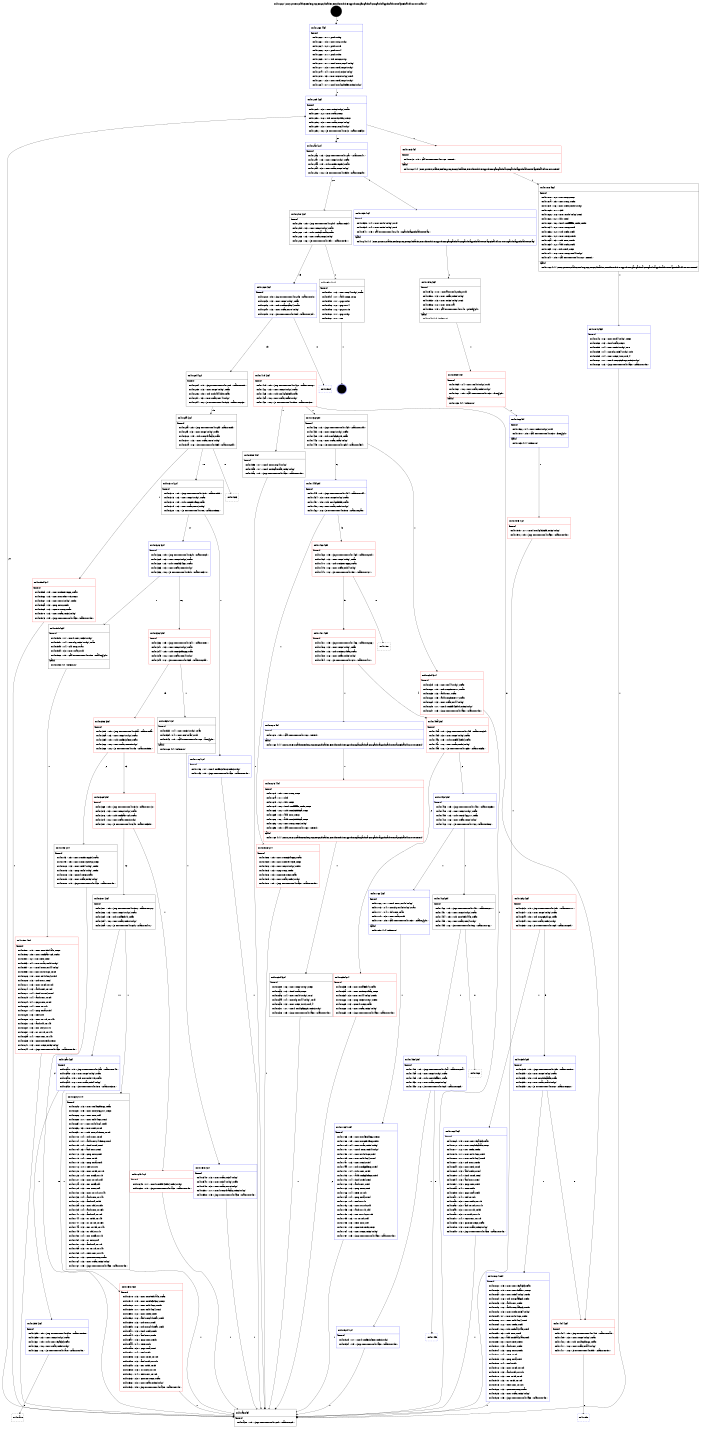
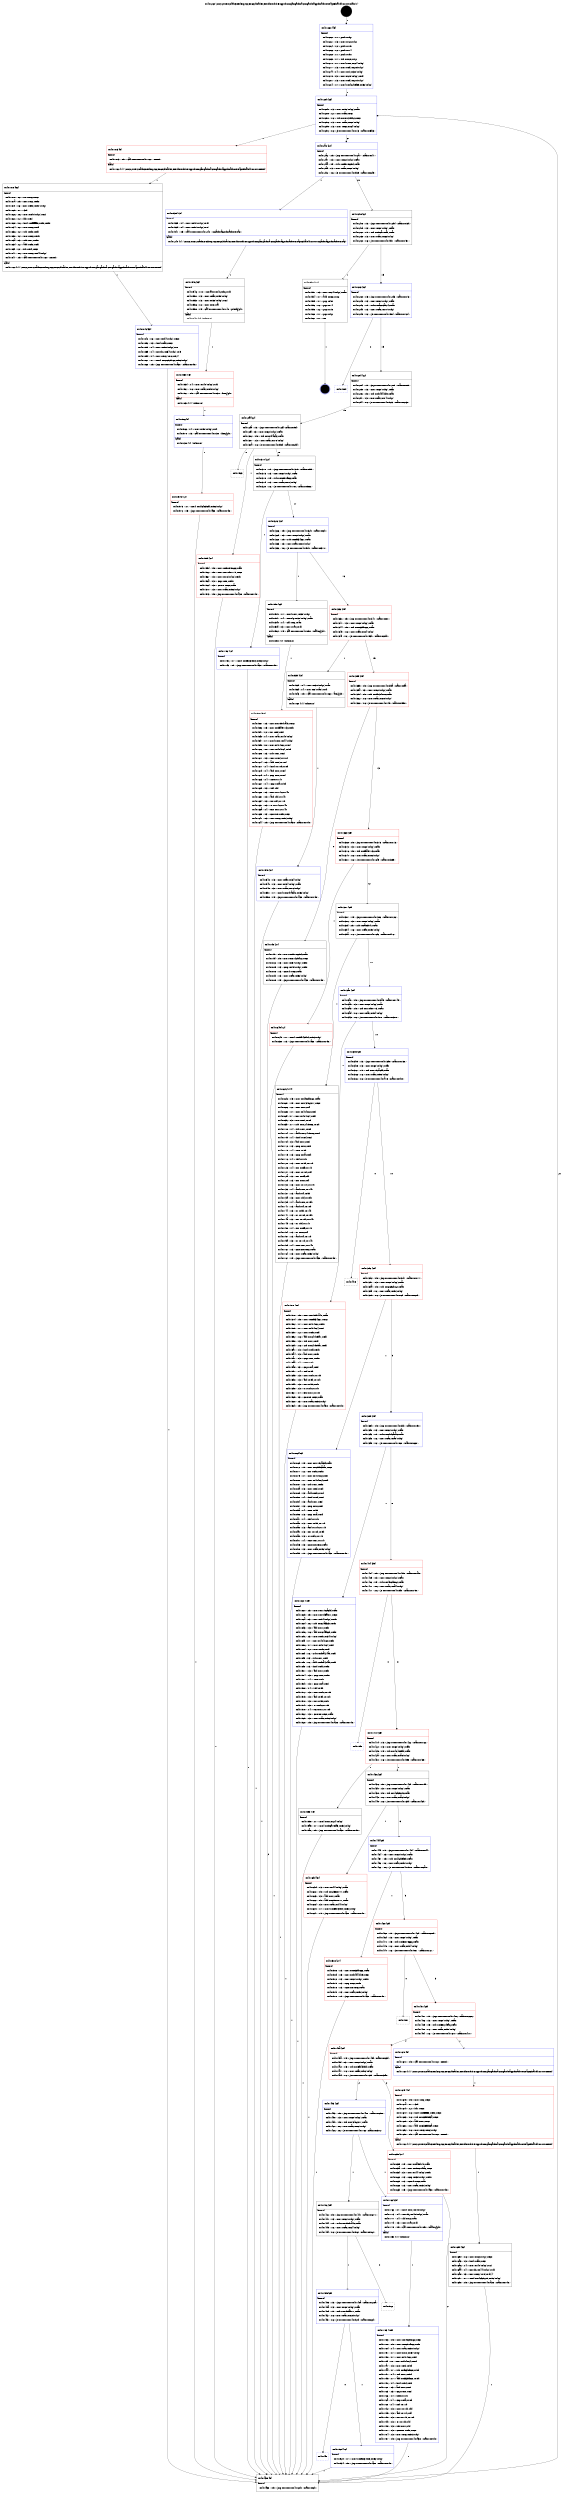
(503, 796) -> (394, 1661)
none -> (384, 1173)
